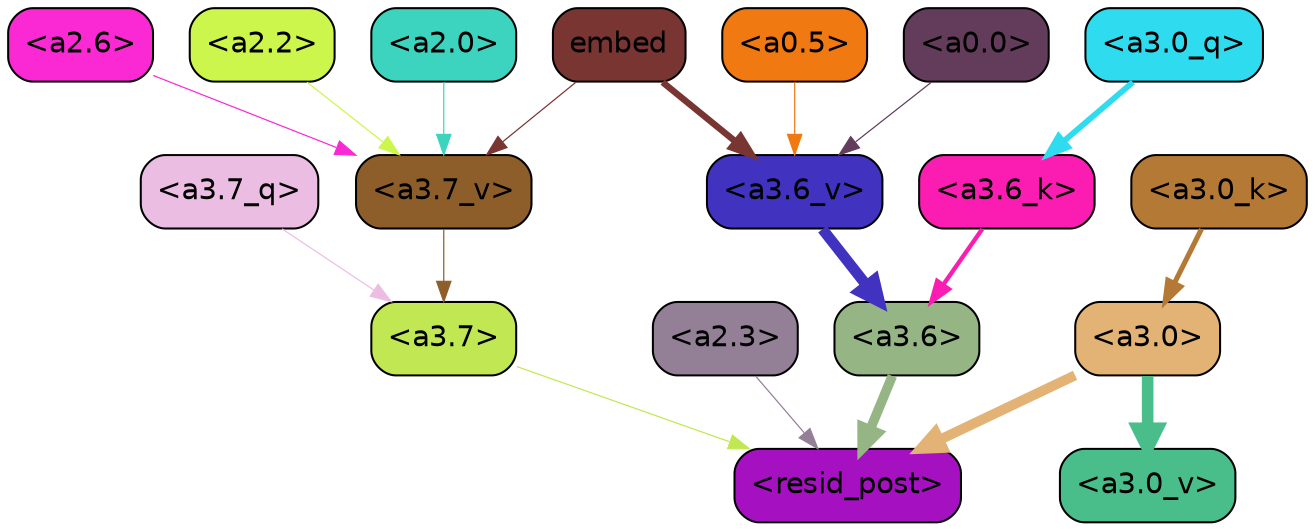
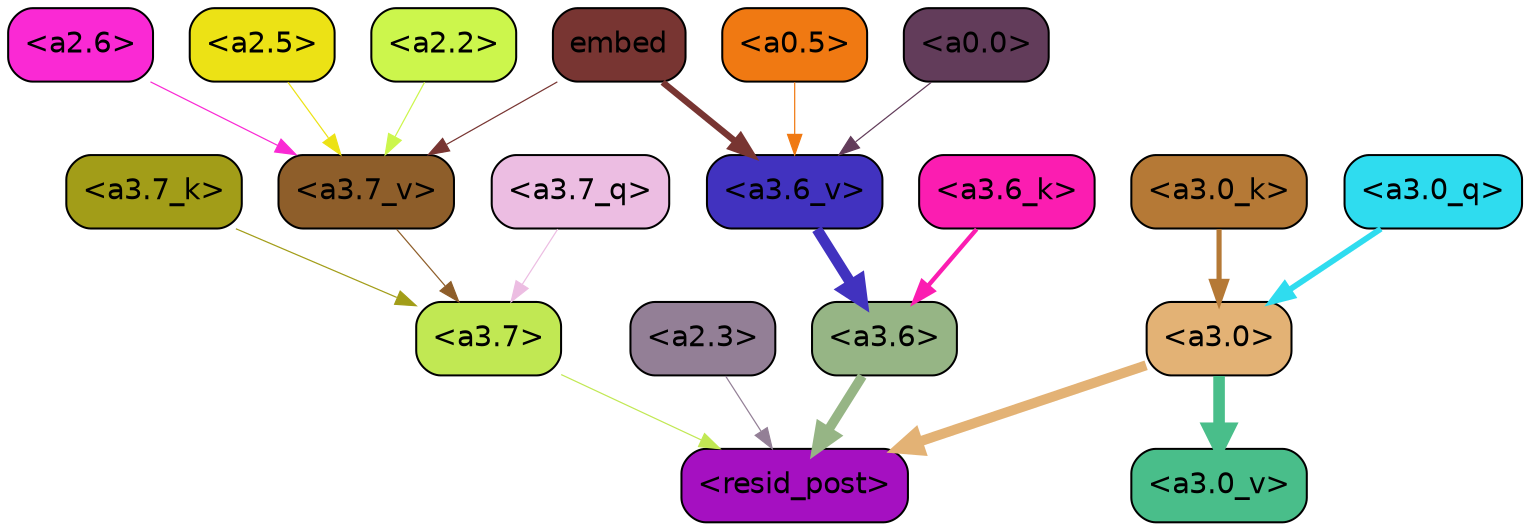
none -> (262, 45)
(444, 45) -> none
(1098, 112) -> (1335, 259)
none -> (154, 192)
